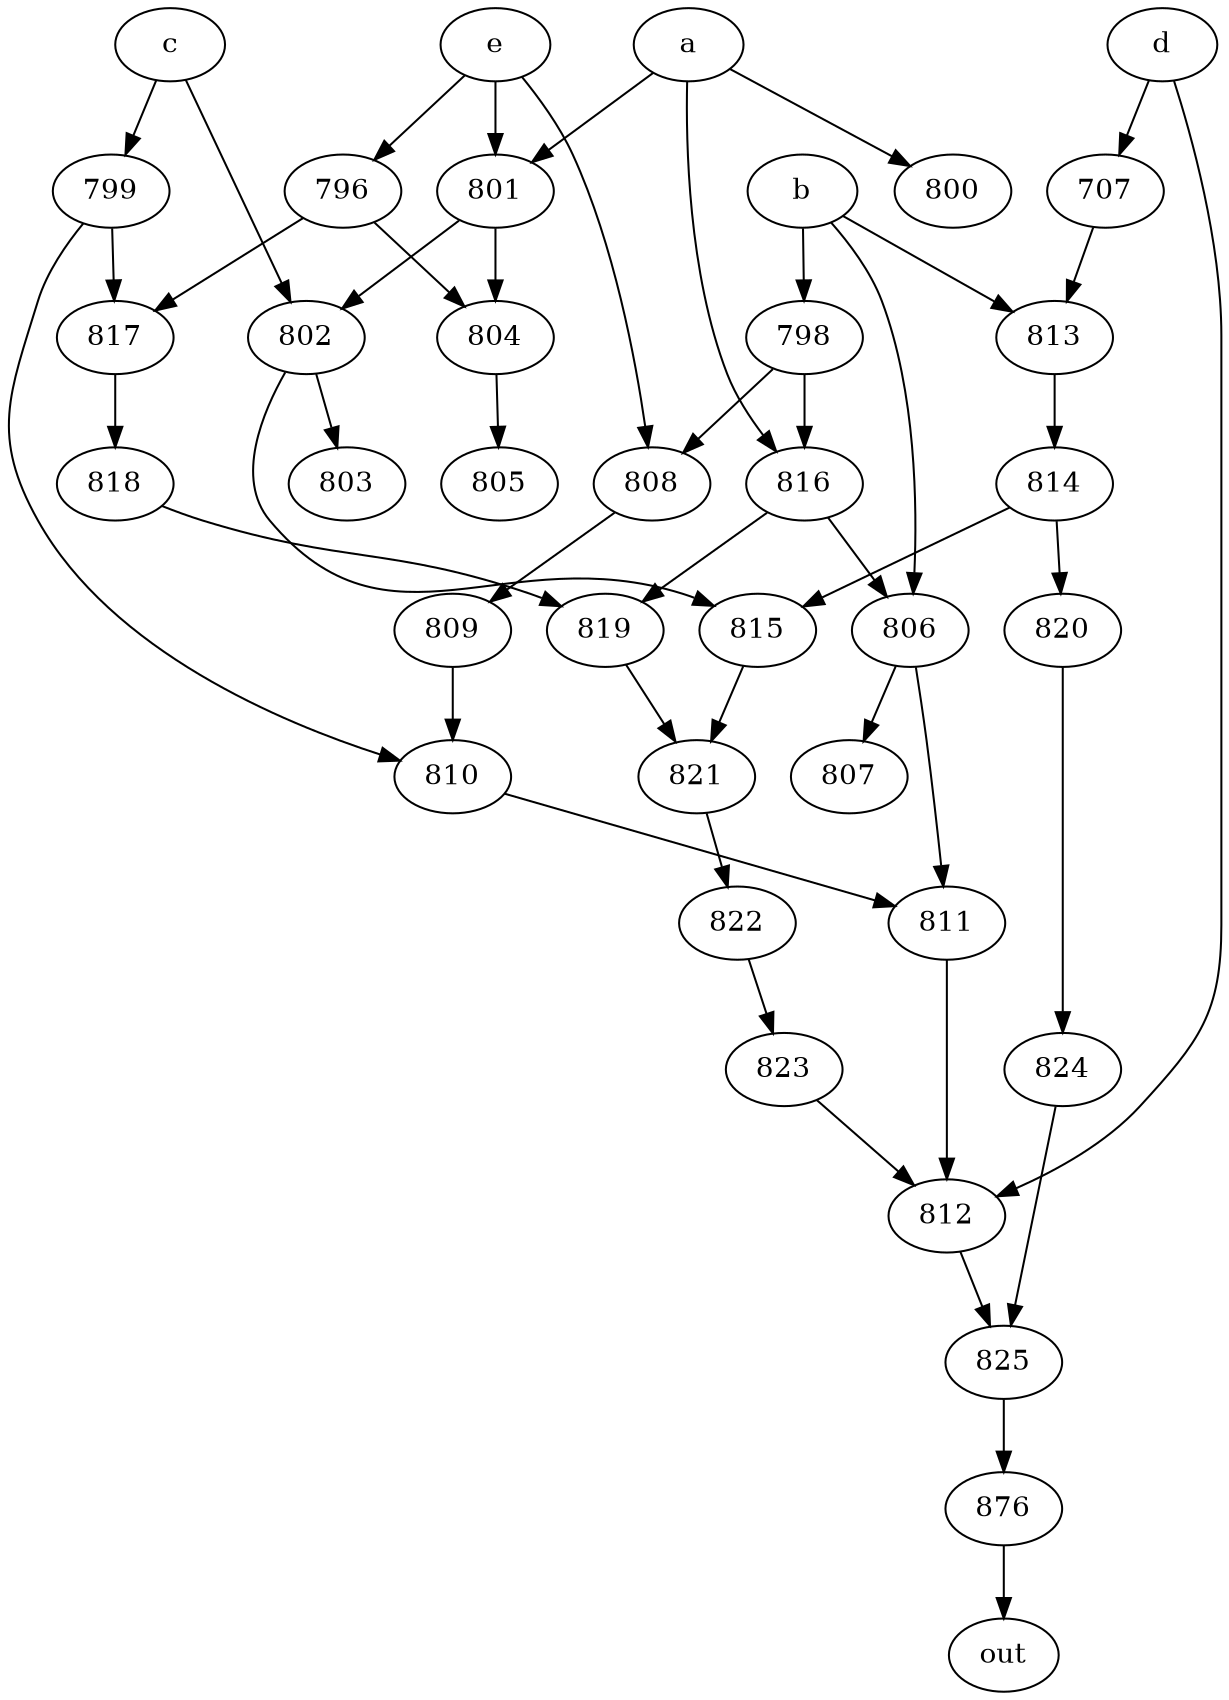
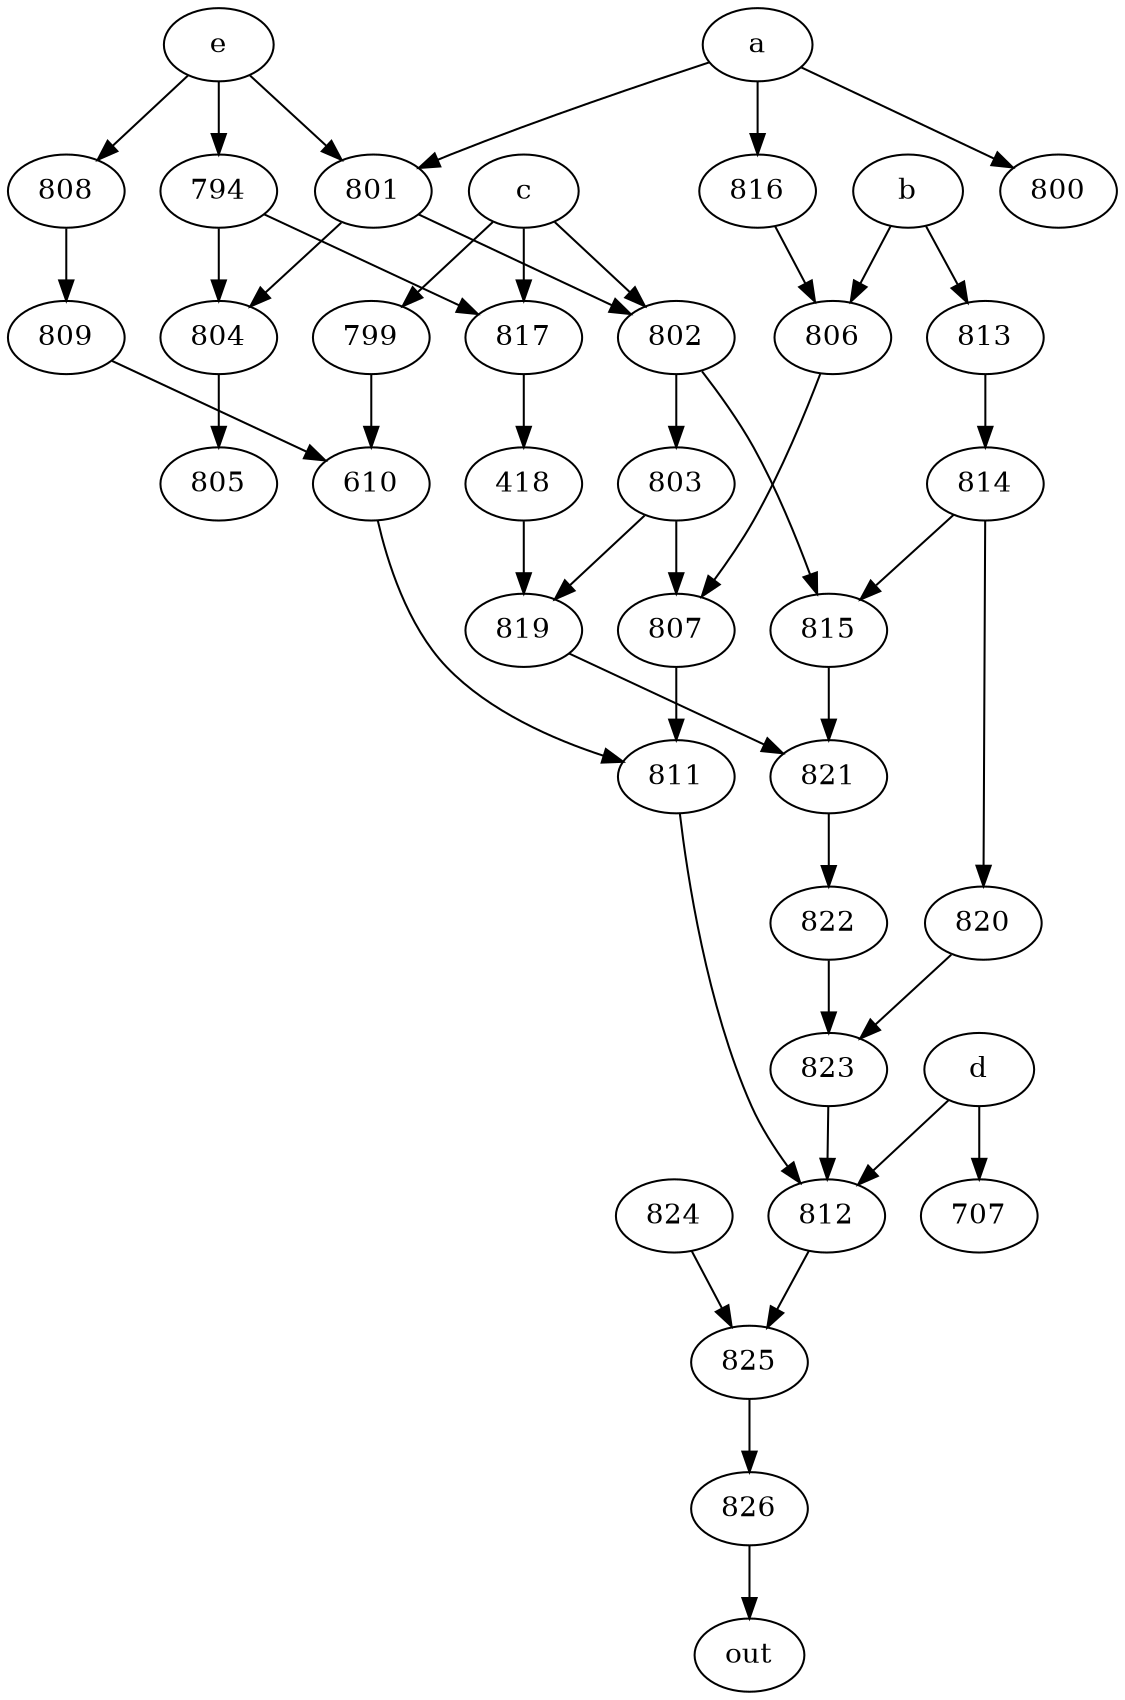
(343, 191) -> (219, 191)
(113, 254) -> (524, 249)
(1083, 255) -> none
(805, 338) -> none
(115, 484) -> (524, 484)
none -> (676, 547)
(713, 551) -> (607, 550)
(930, 766) -> (676, 690)
(453, 777) -> (371, 484)
(1063, 840) -> (913, 990)
(1004, 1509) -> (749, 1509)
